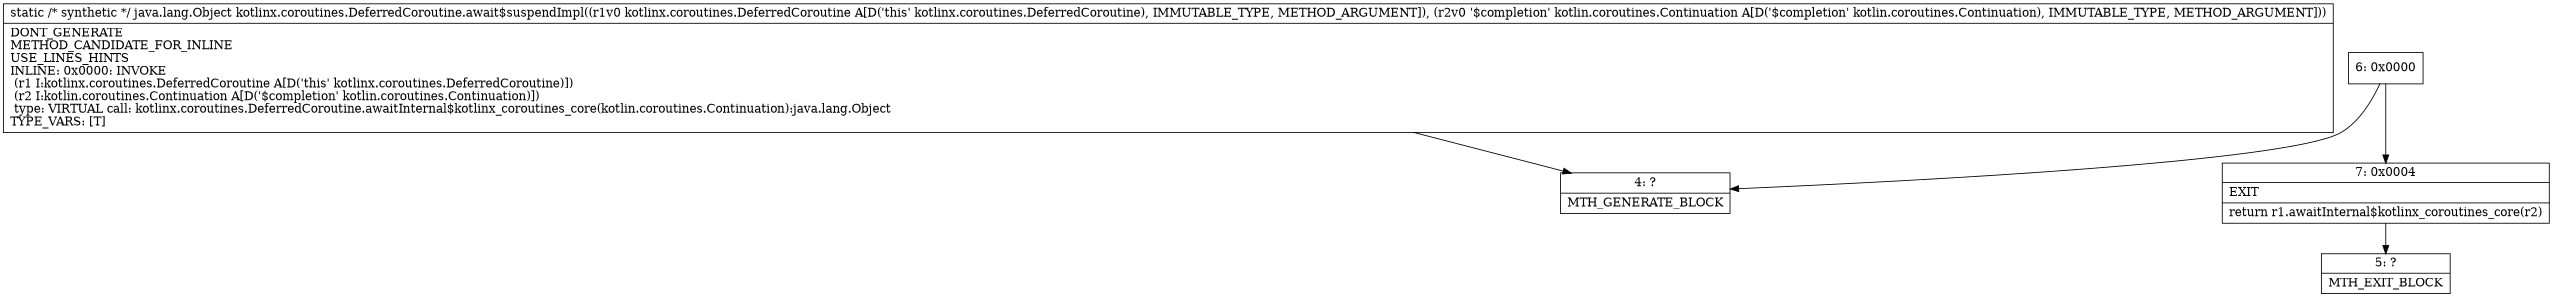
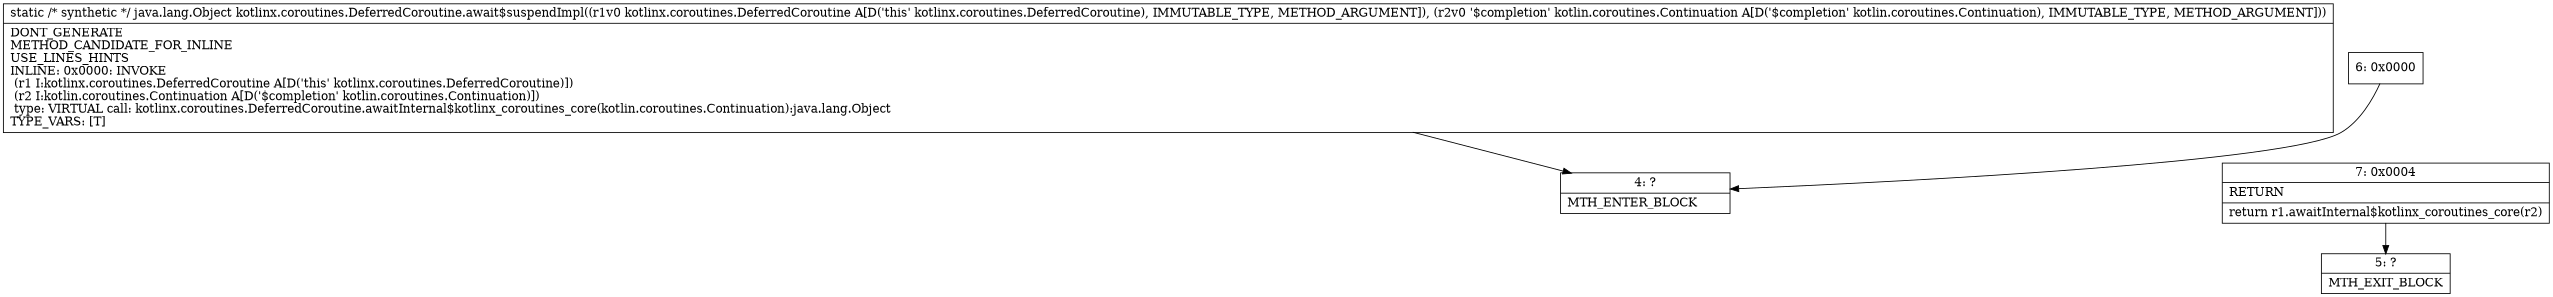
(2386, 119) -> none
(2244, 192) -> (2257, 192)
(1645, 203) -> (1633, 203)
